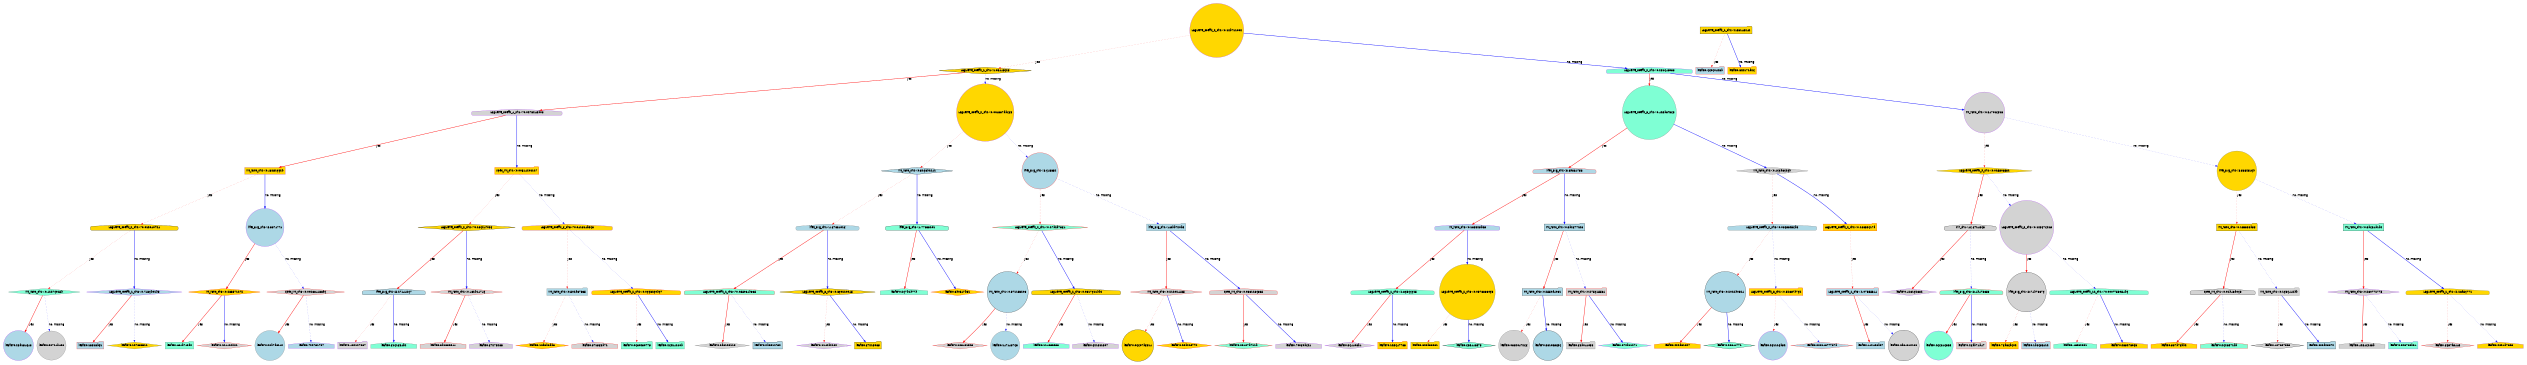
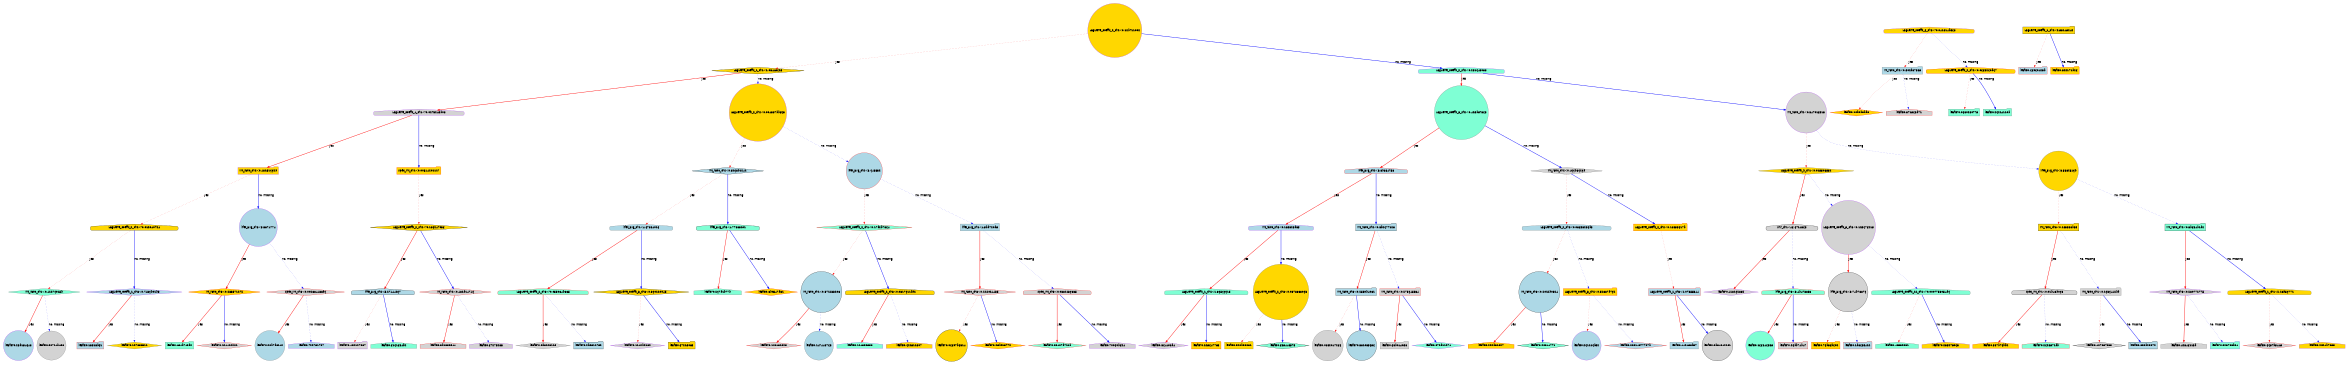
(541, 198) -> none
(1204, 259) -> (1018, 259)
(1874, 314) -> (1692, 314)
(1095, 346) -> (909, 346)
